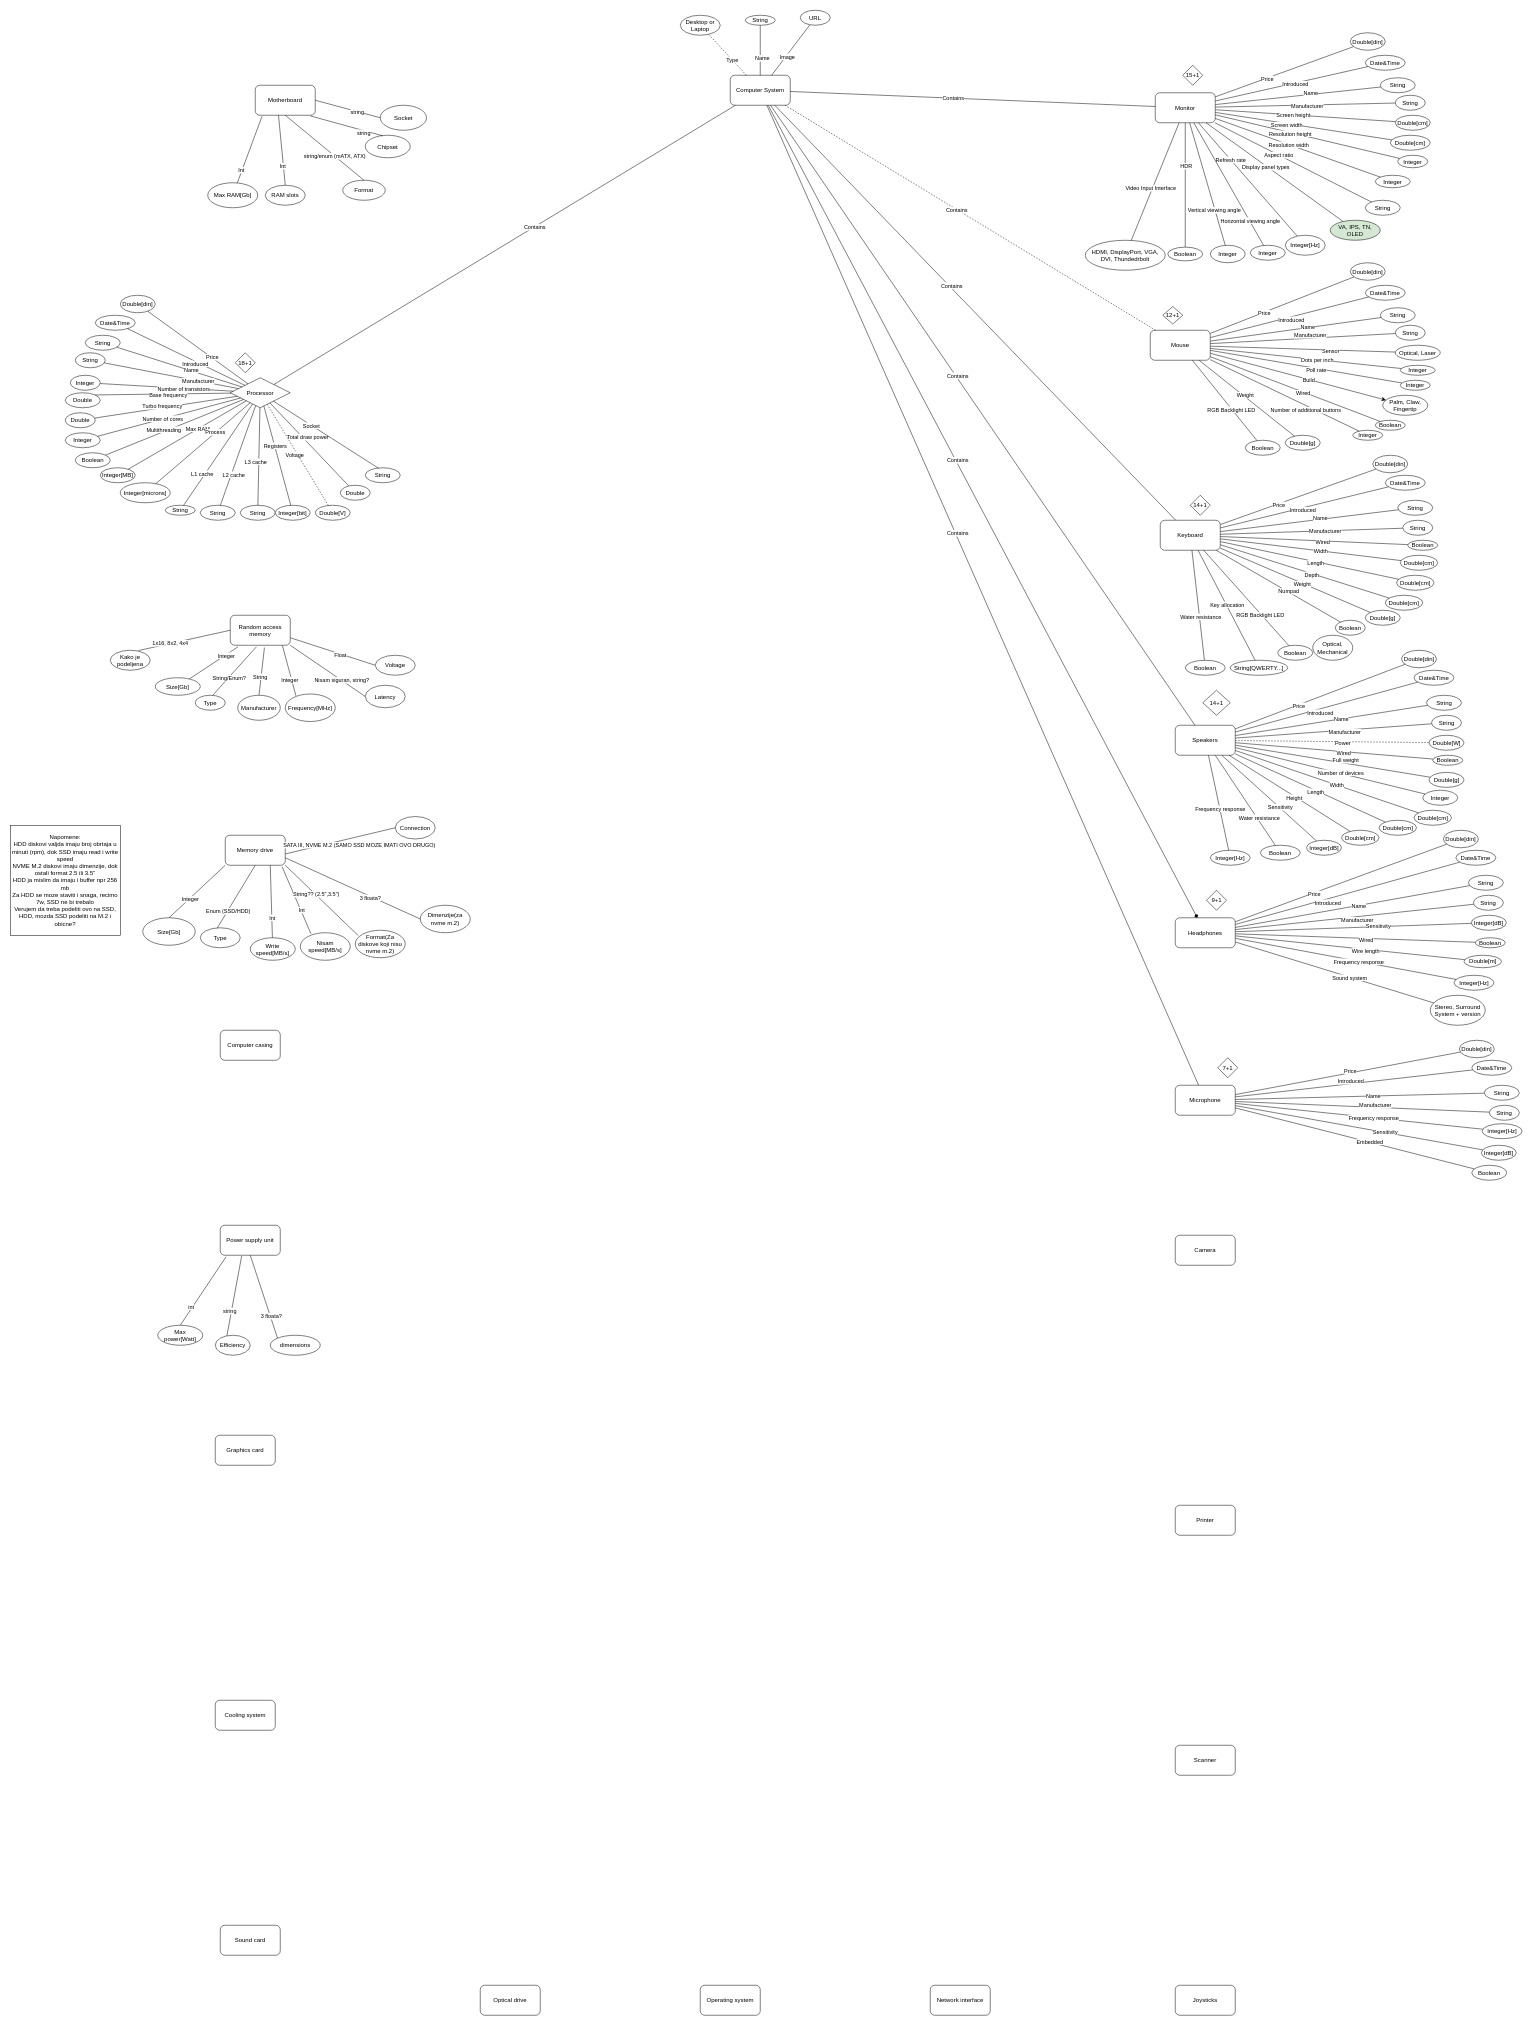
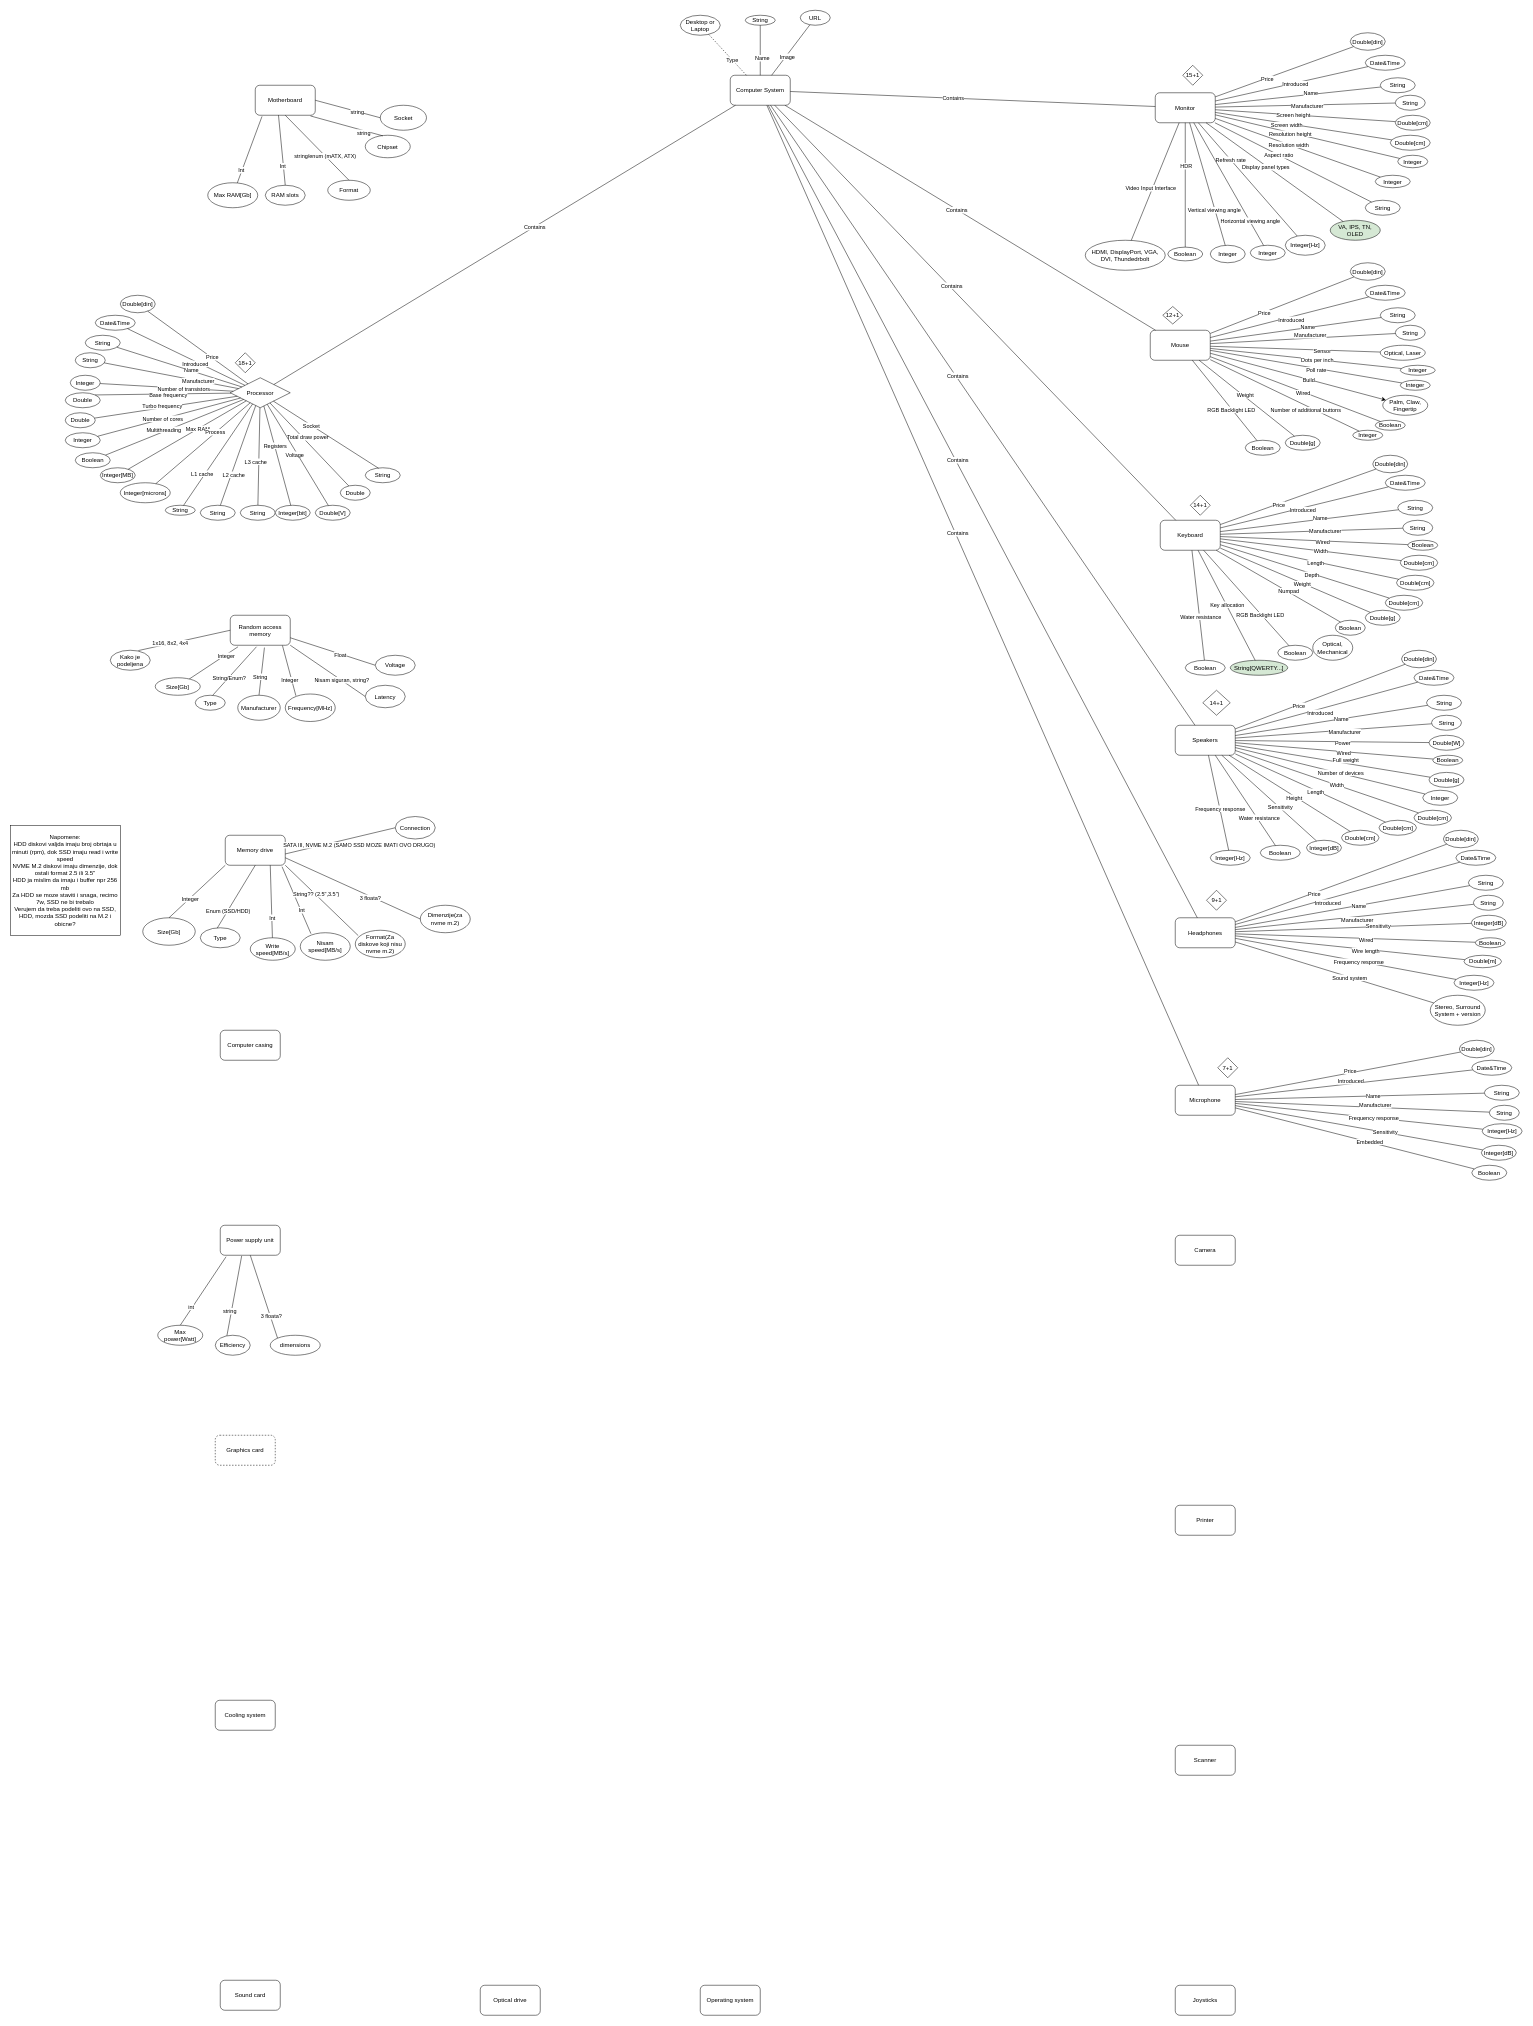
(364, 190) -> (349, 190)
(1059, 272) -> (1059, 272)
(1418, 353) -> (1403, 353)
(299, 457) -> (299, 457)
(1259, 668) -> (1259, 668)
(1285, 741) -> (1285, 741)
(1195, 913) -> (1195, 914)
(245, 1450) -> (245, 1450)
(250, 1940) -> (250, 1995)
(960, 2000) -> none
